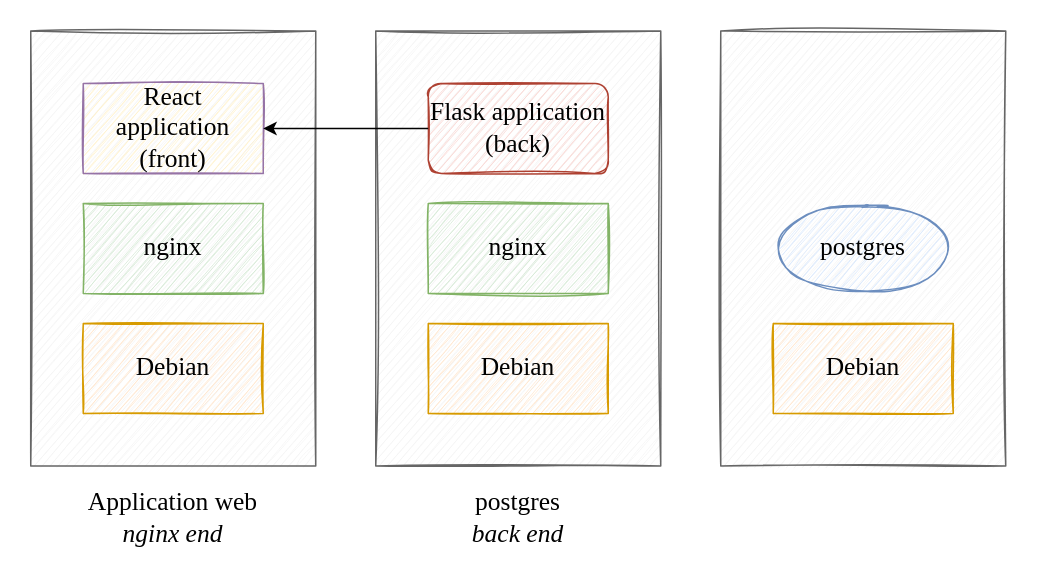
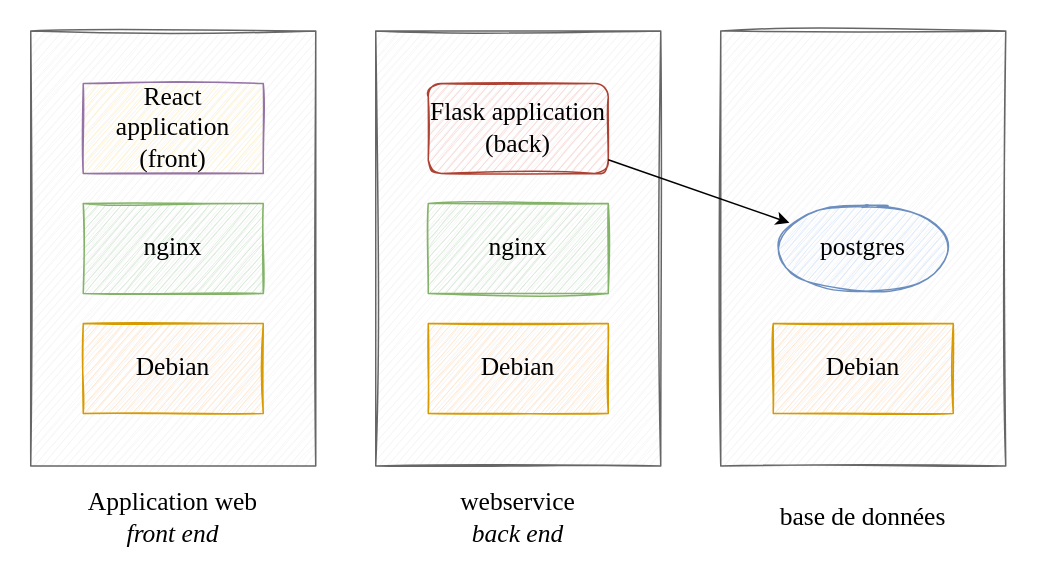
(348, 128) -> (692, 189)
(173, 518) -> (173, 518)
(518, 518) -> (518, 518)
none -> (863, 518)
